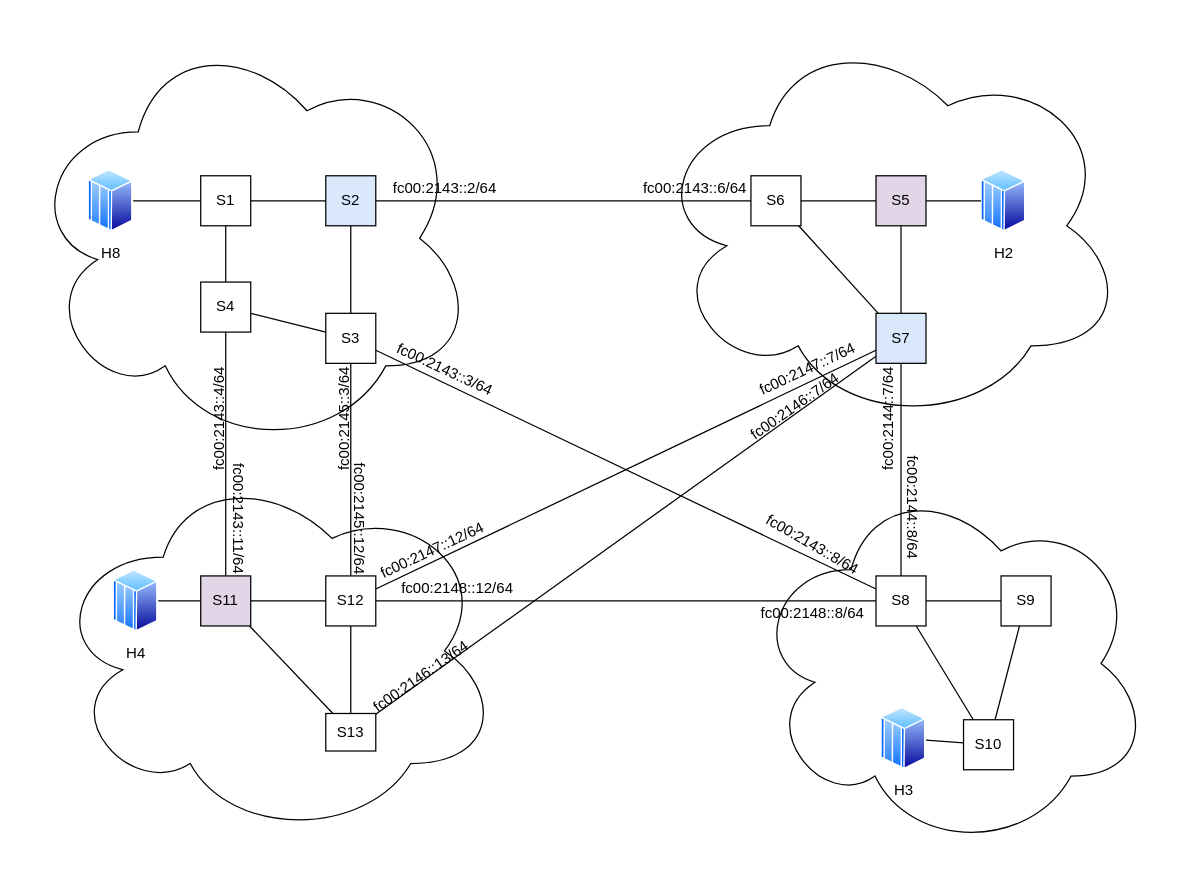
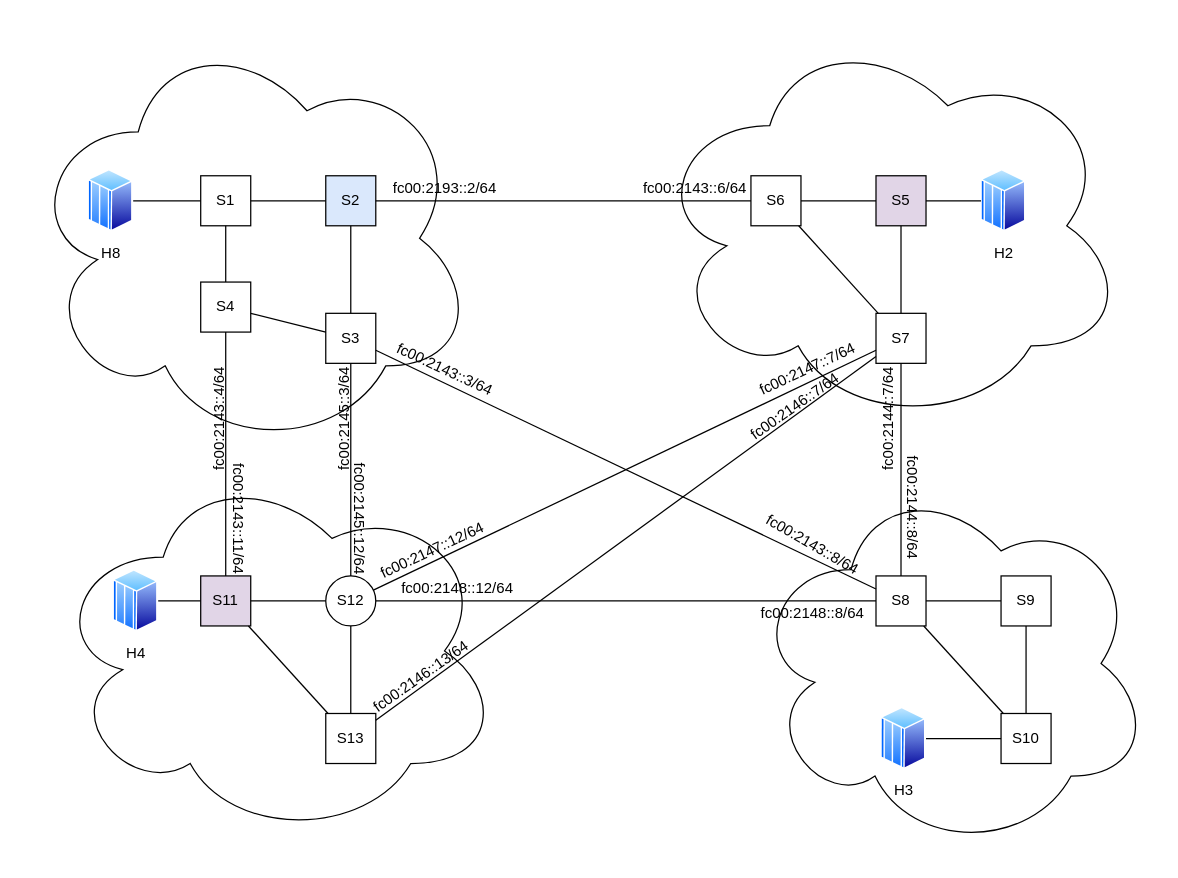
(445, 188) -> (445, 188)
(901, 338) -> (901, 338)
(351, 601) -> (351, 601)
(351, 732) -> (351, 738)
(988, 744) -> (1026, 738)
